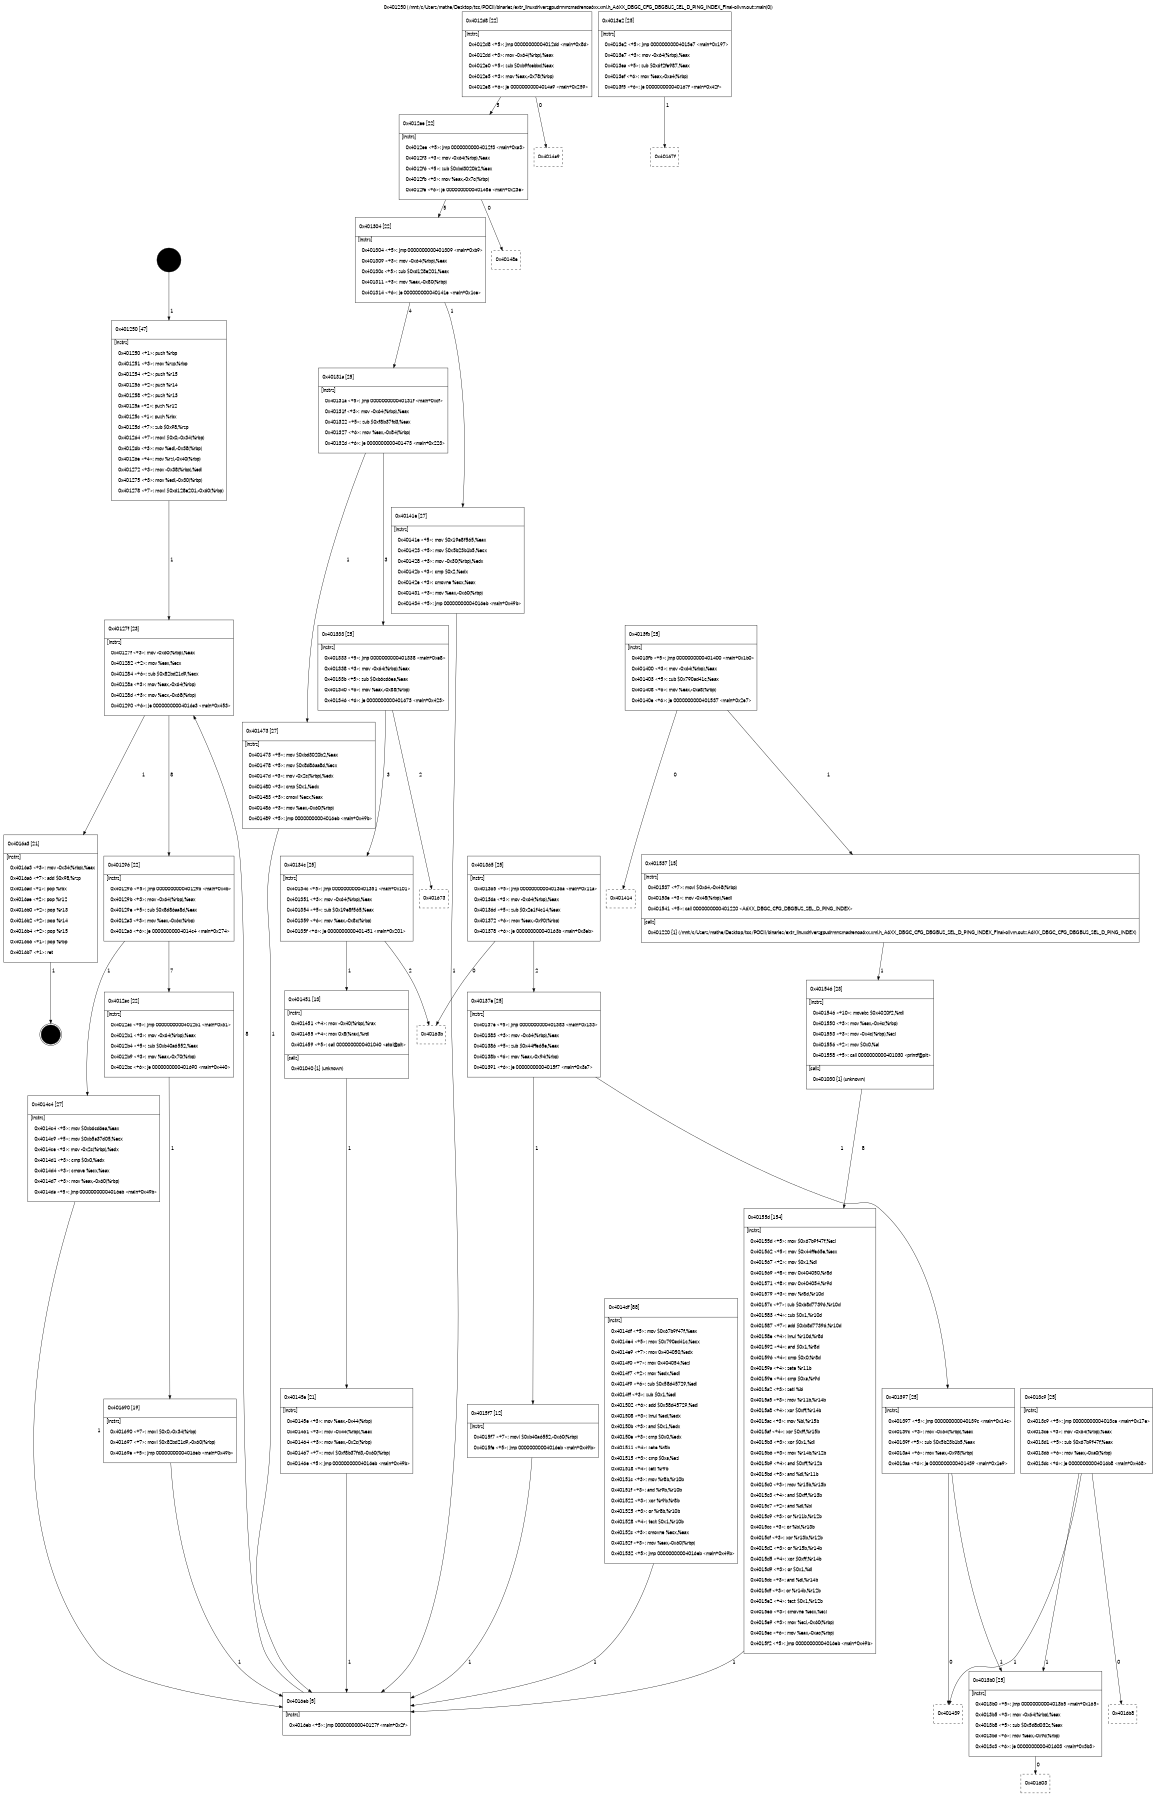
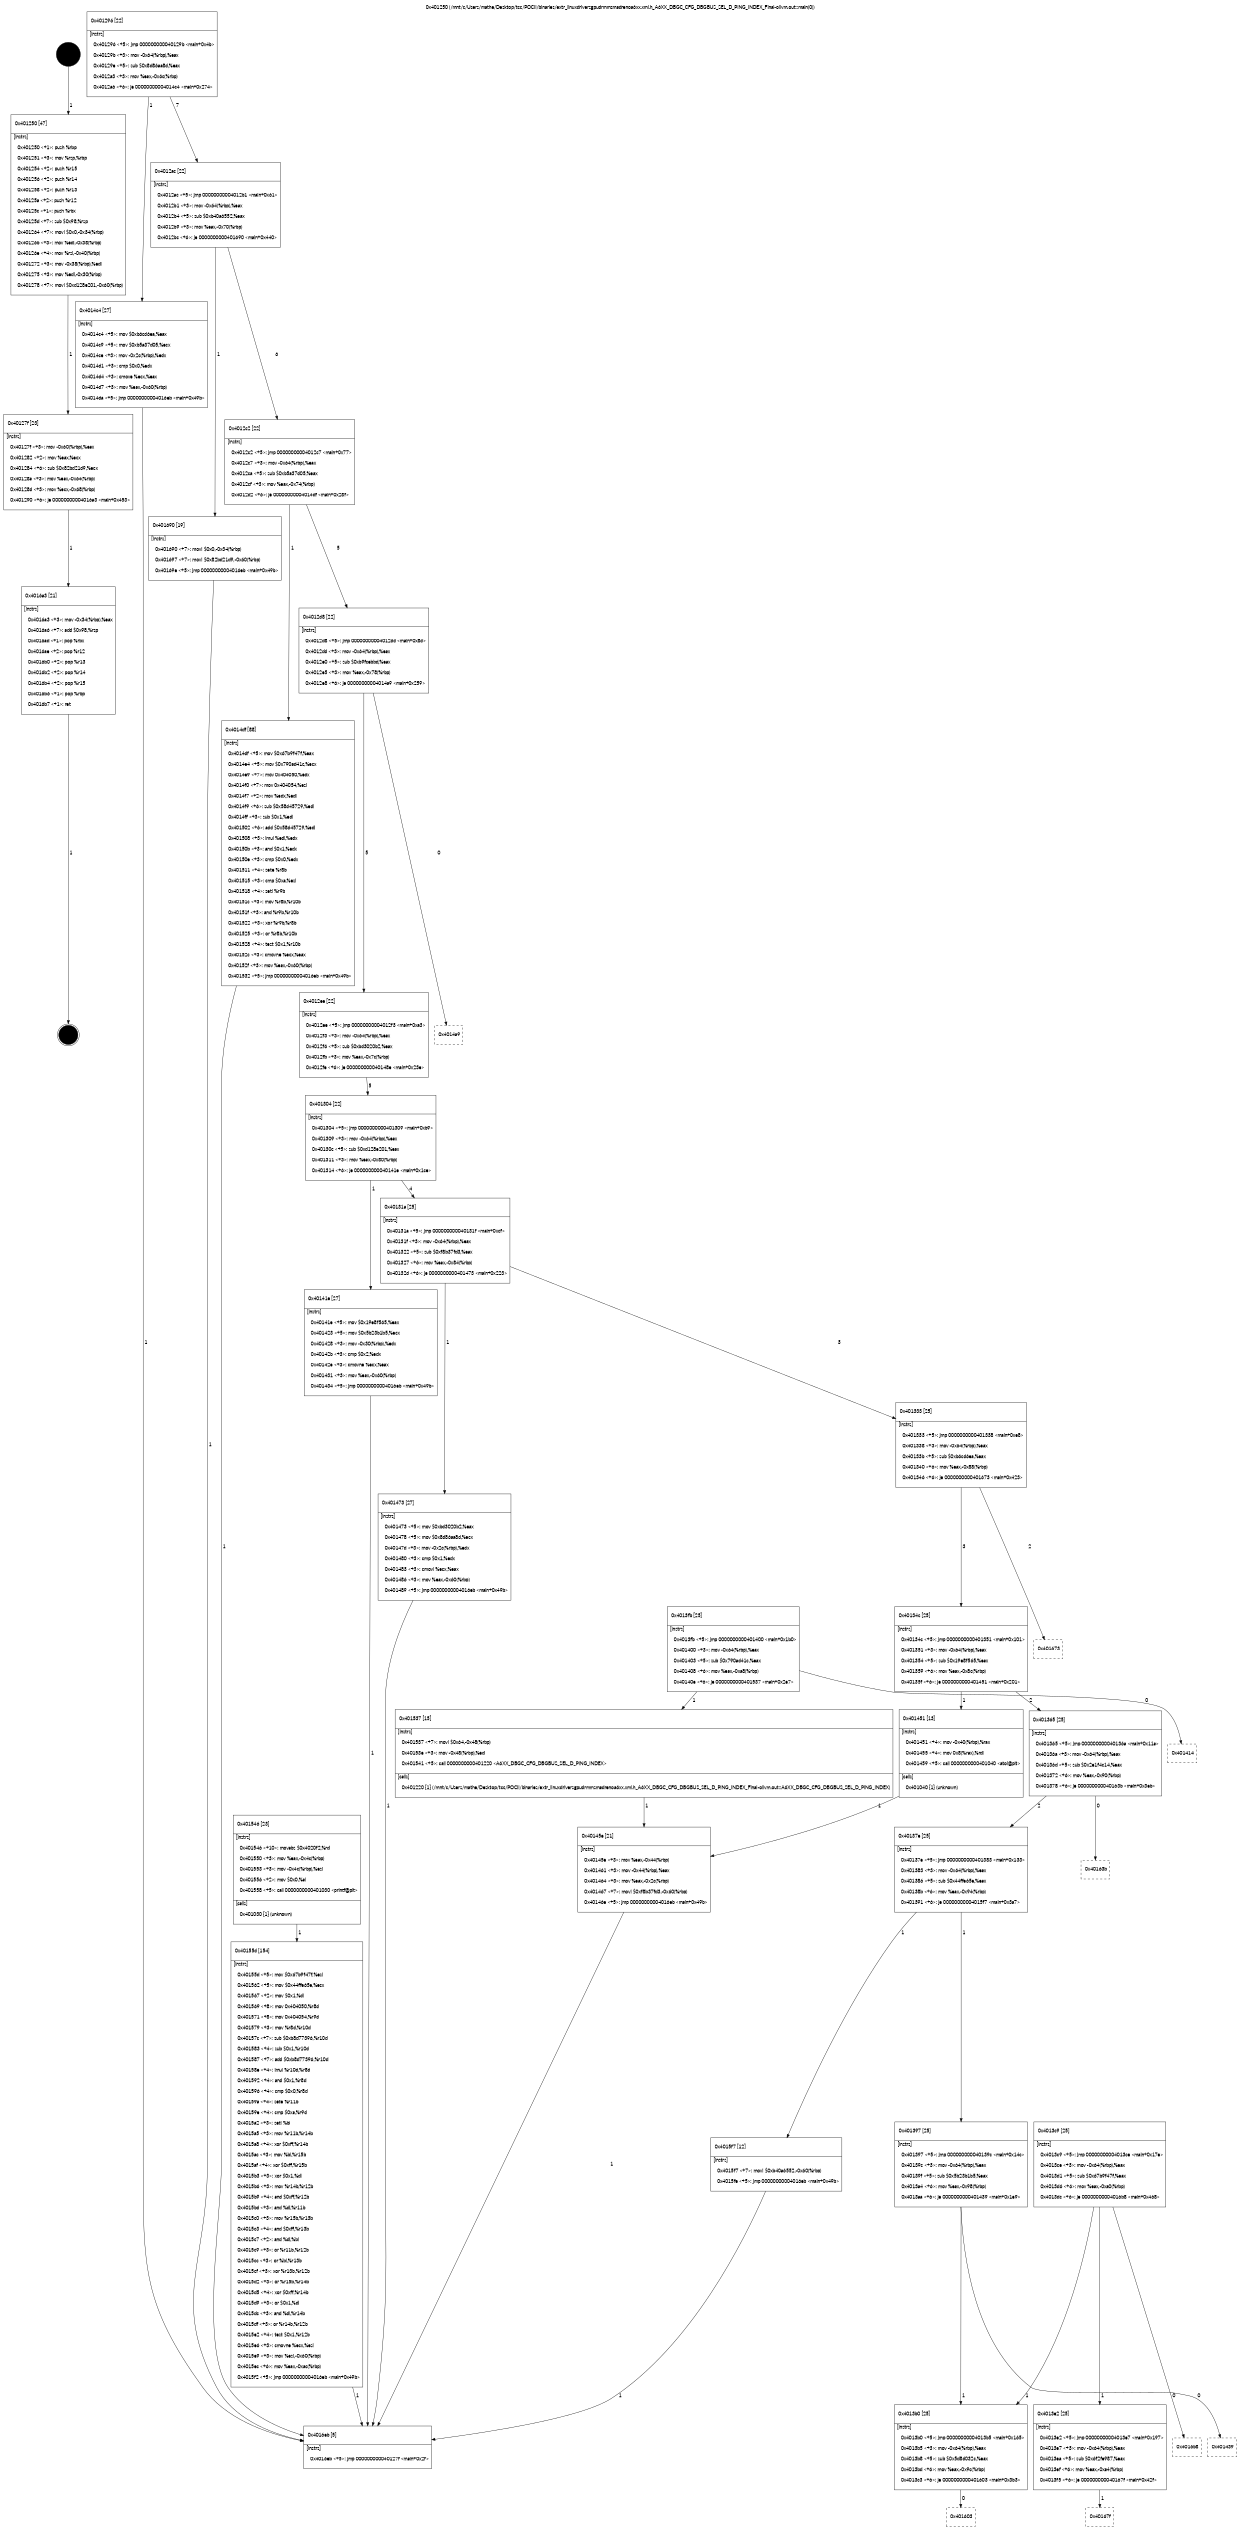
(506, 260) -> none
none -> (290, 462)
(169, 784) -> none
(881, 960) -> (644, 1810)
(411, 979) -> (1027, 1700)
(863, 1149) -> (299, 1933)
(243, 1211) -> none
(1042, 1610) -> (1100, 2304)
